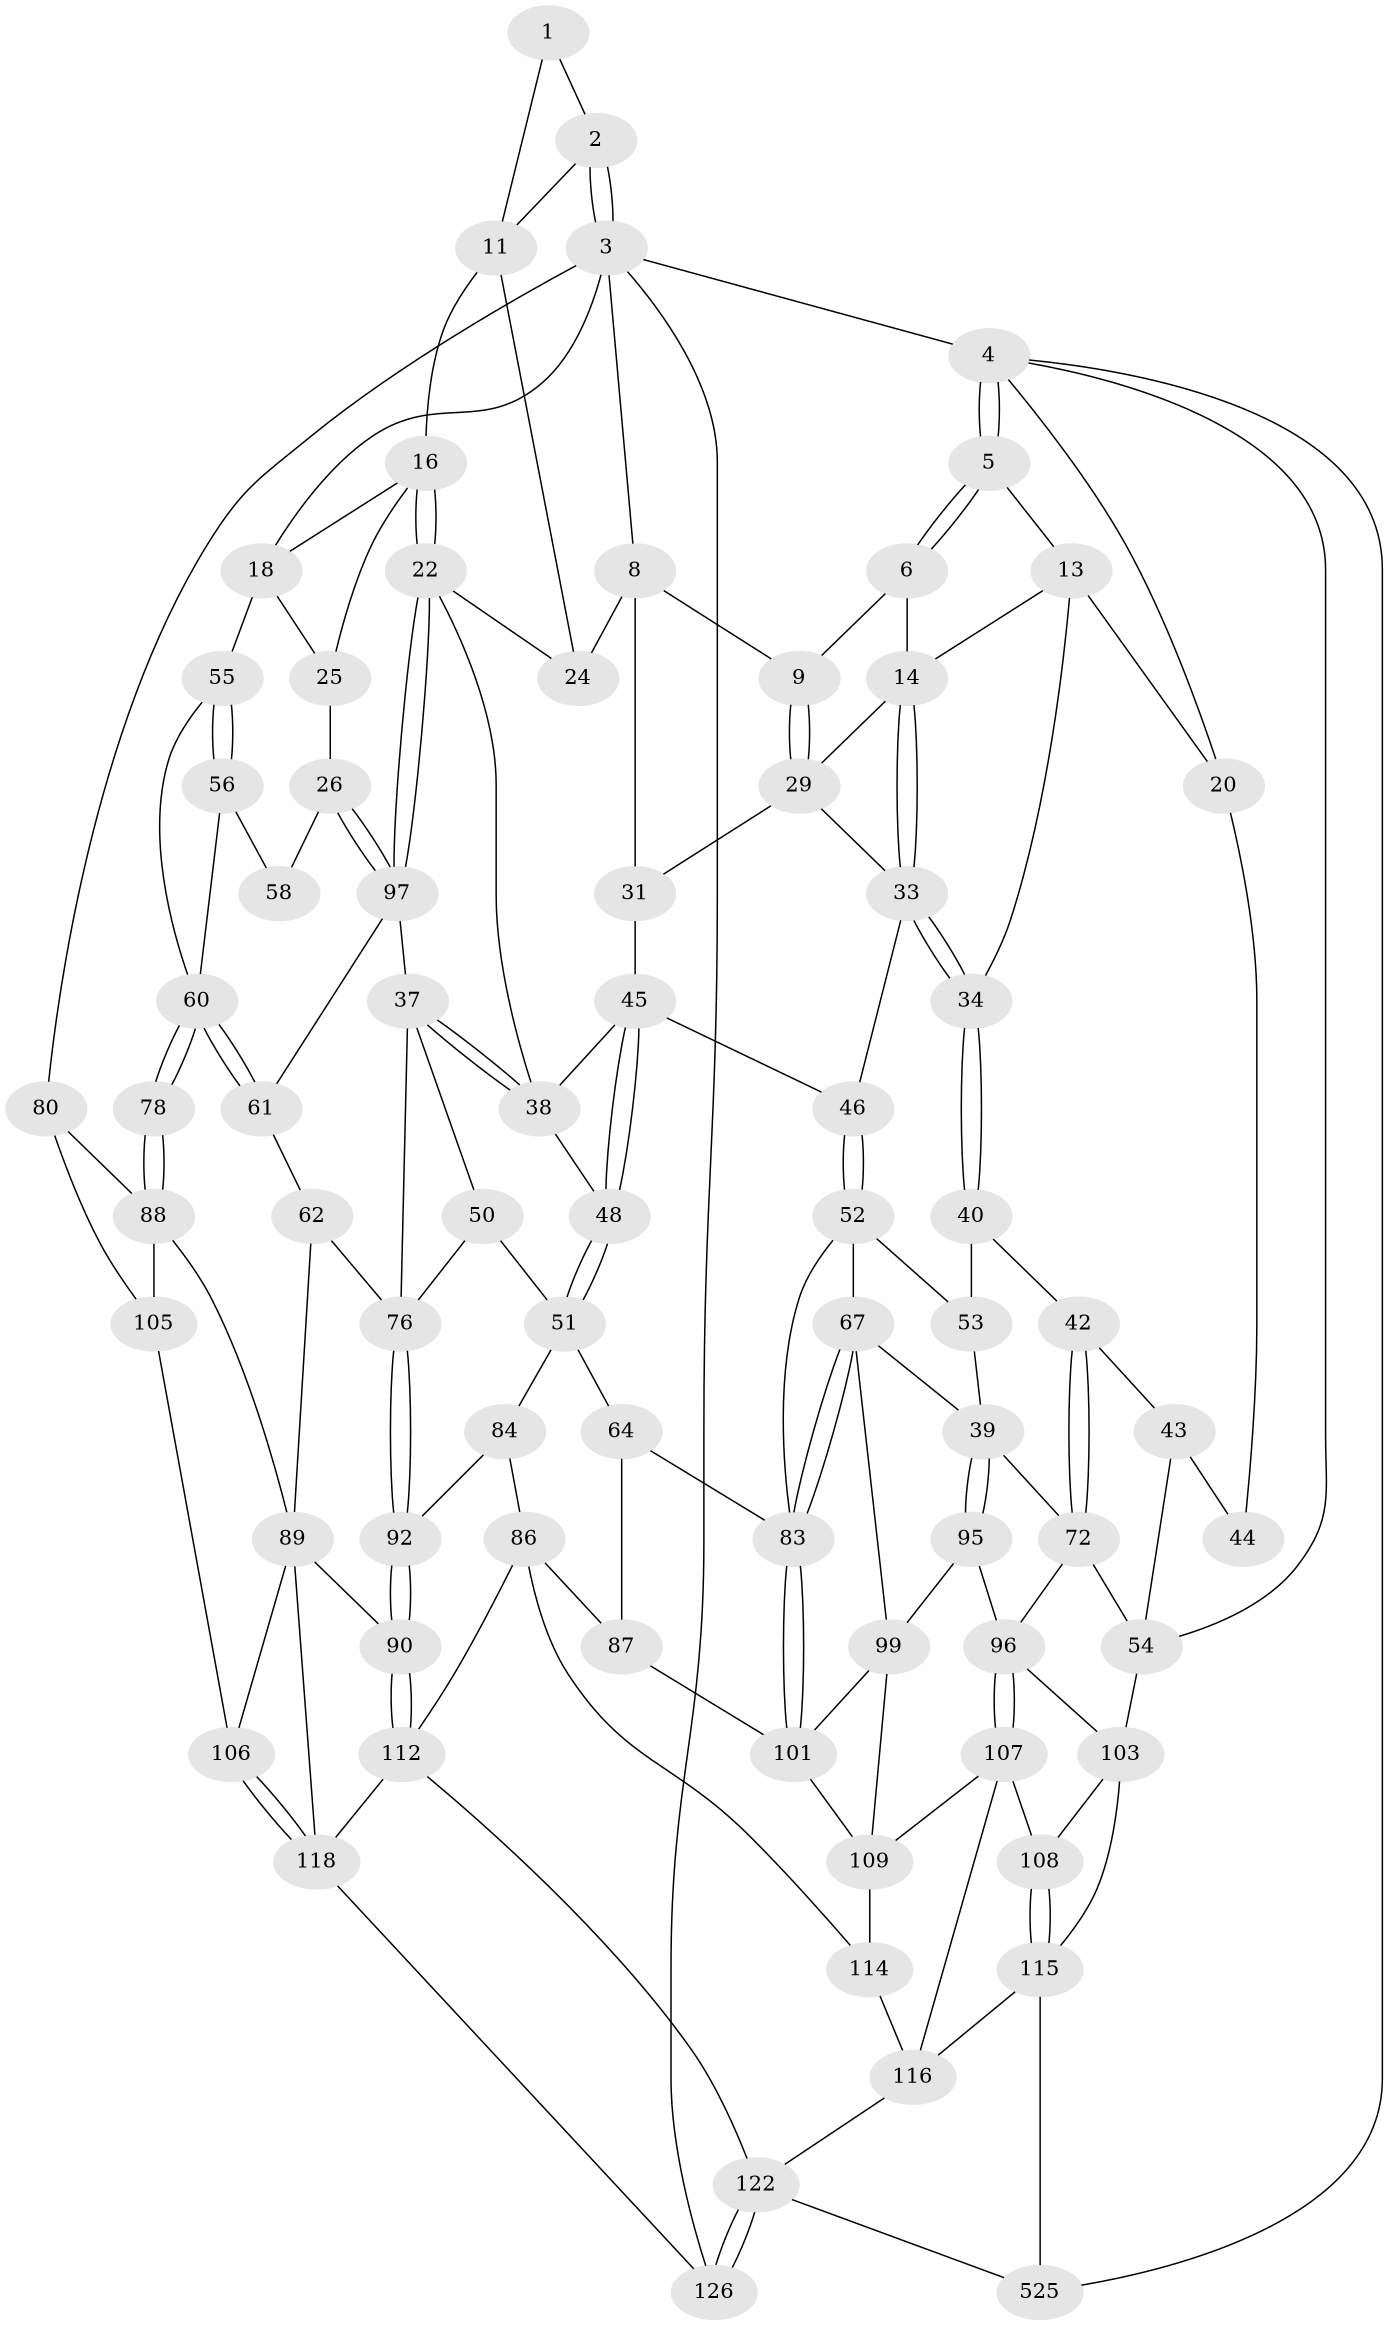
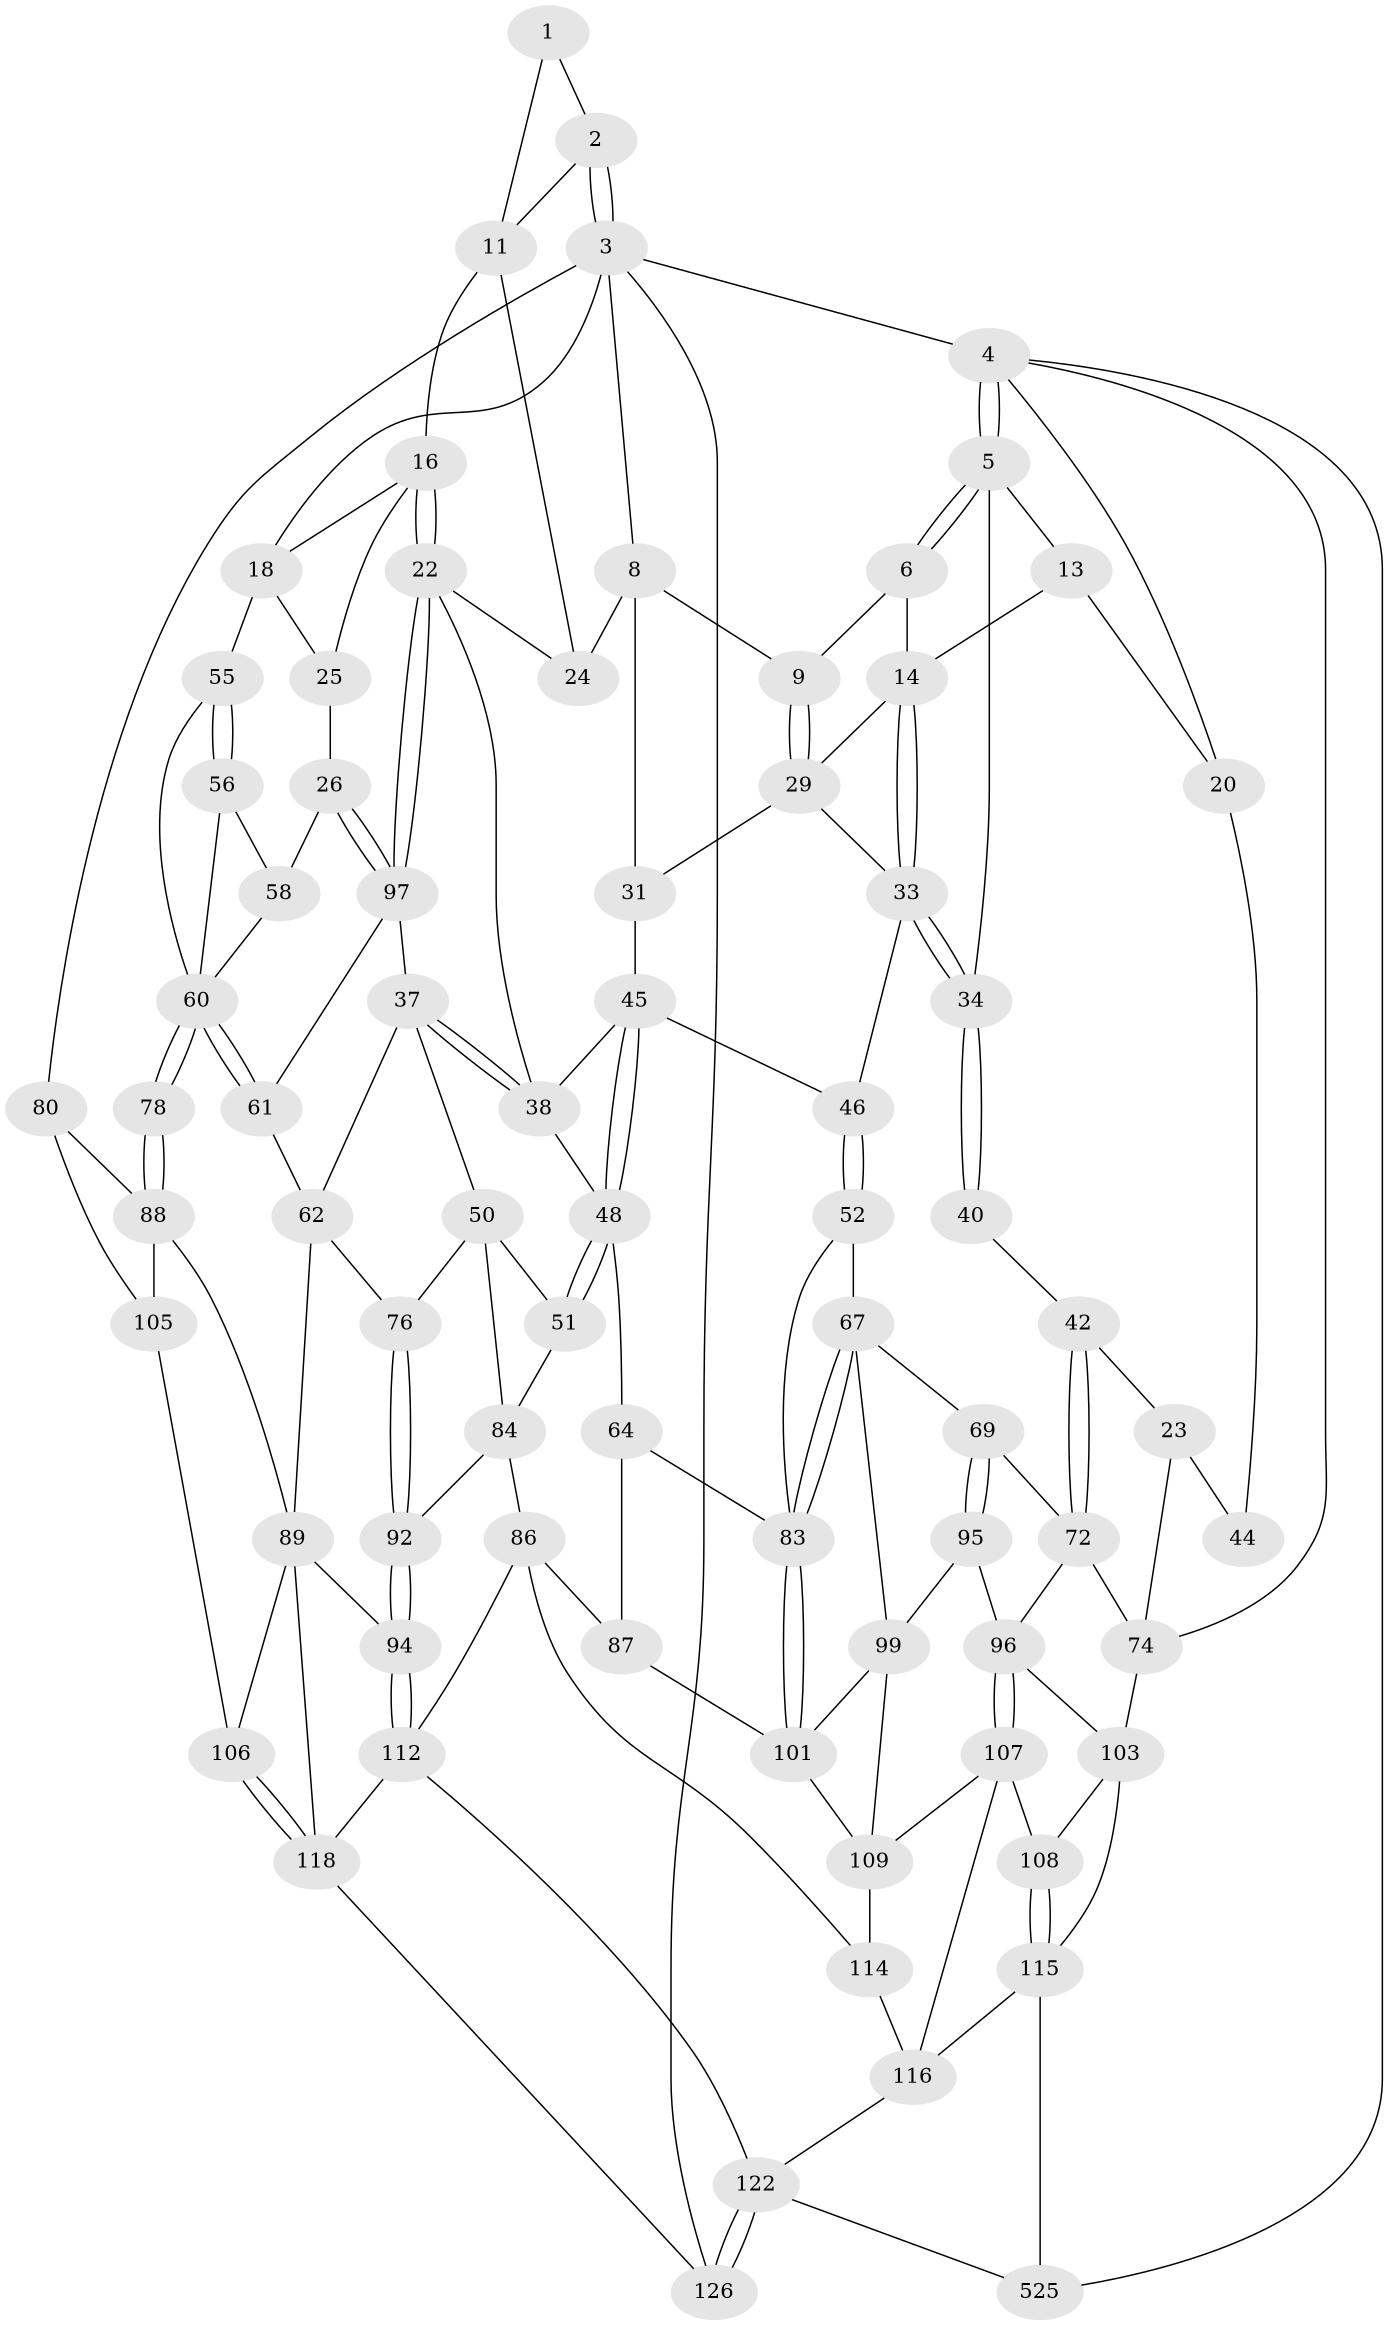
(1043, 791) -> (989, 733)
none -> (238, 947)
(404, 1163) -> (360, 1109)
none -> (494, 1324)
(971, 1324) -> none
(593, 1378) -> (620, 1324)
(983, 1432) -> (983, 1432)
(1175, 1432) -> (1175, 1432)
(401, 1647) -> (401, 1647)
(1142, 1647) -> (1142, 1647)
